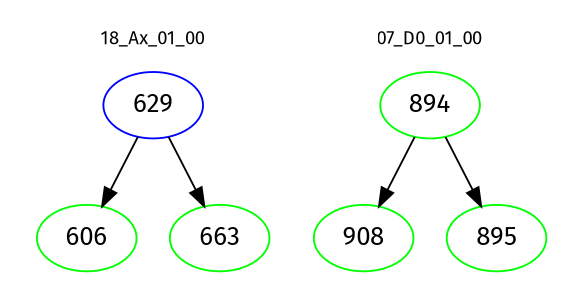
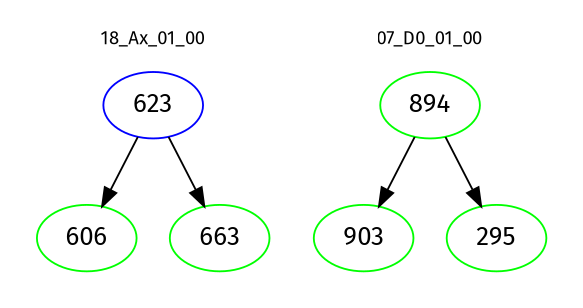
(153, 105) -> (153, 105)
(364, 238) -> (364, 238)
(497, 238) -> (497, 238)
